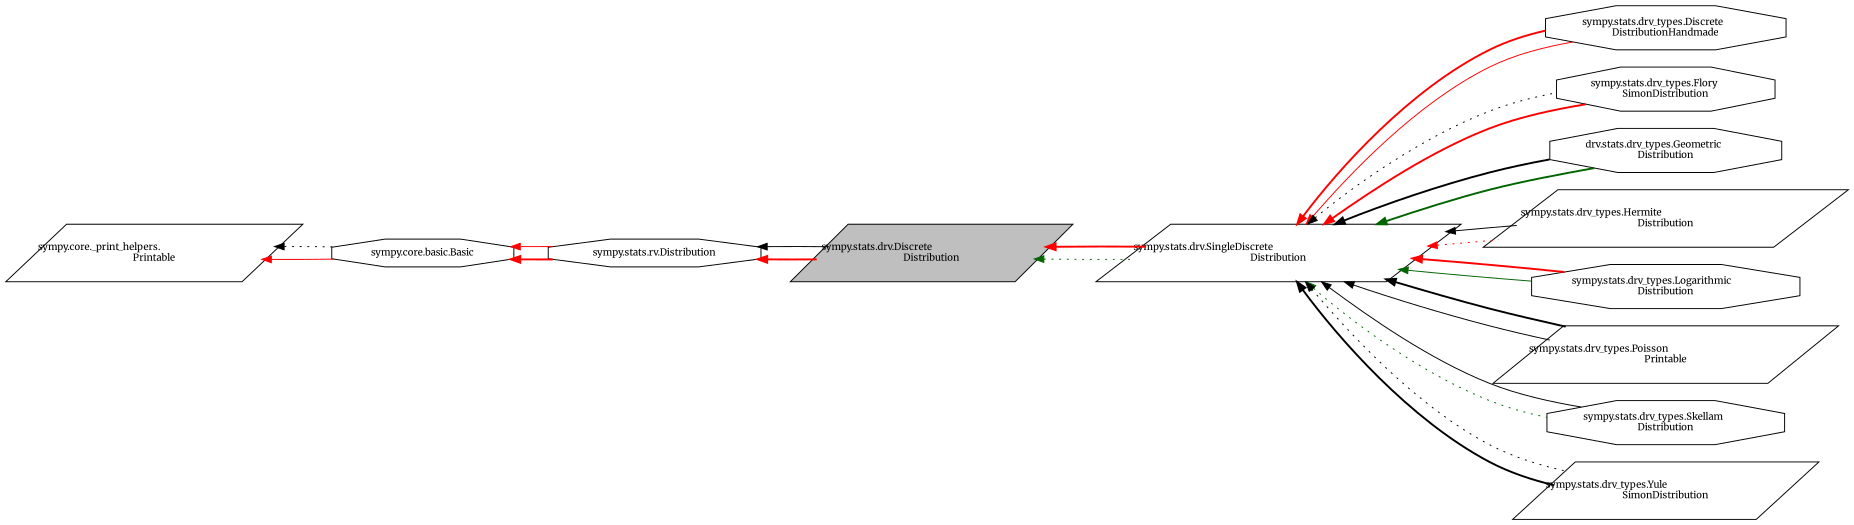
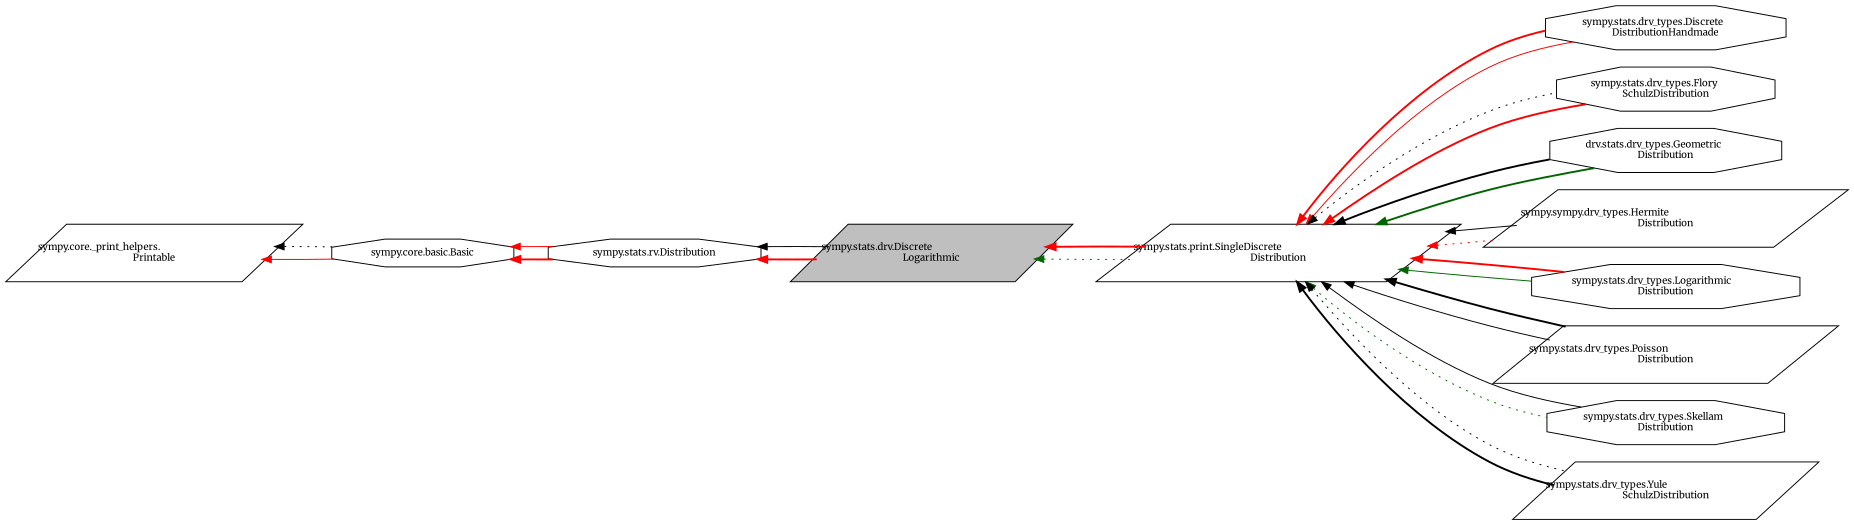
(1666, 89) -> (1666, 89)
(1666, 218) -> (1666, 218)
(932, 253) -> (932, 253)
(1279, 253) -> (1279, 253)
(1666, 355) -> (1666, 355)
(1666, 491) -> (1666, 491)
